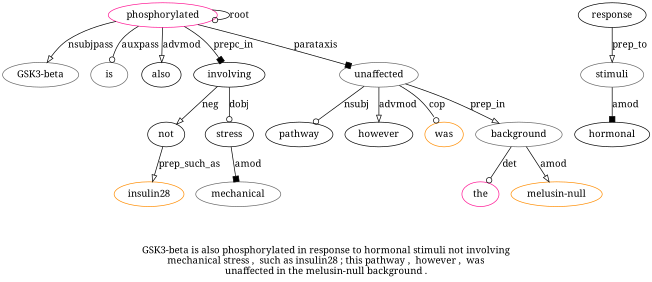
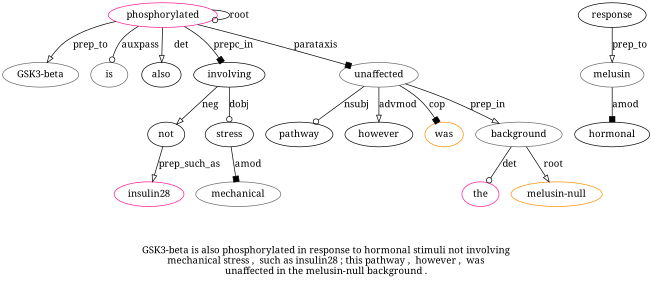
(91, 45) -> (91, 45)
(182, 45) -> (182, 45)
(612, 75) -> (612, 75)
(419, 99) -> (419, 99)
(554, 164) -> (554, 164)
(149, 194) -> (149, 194)
